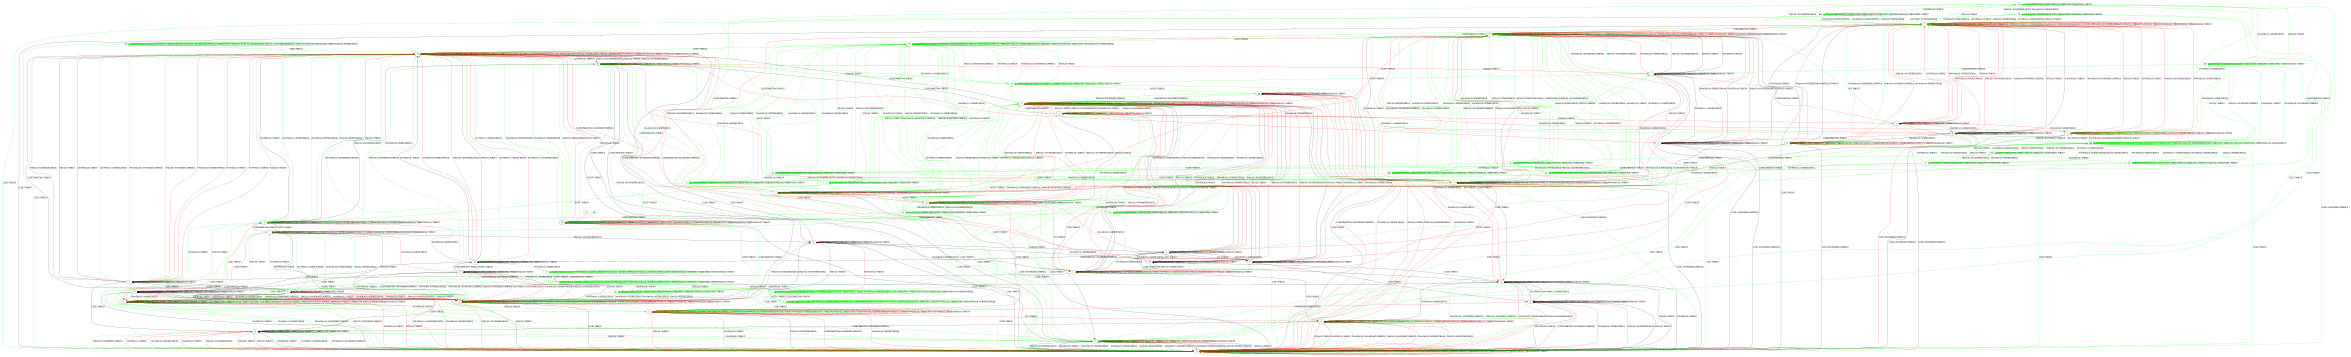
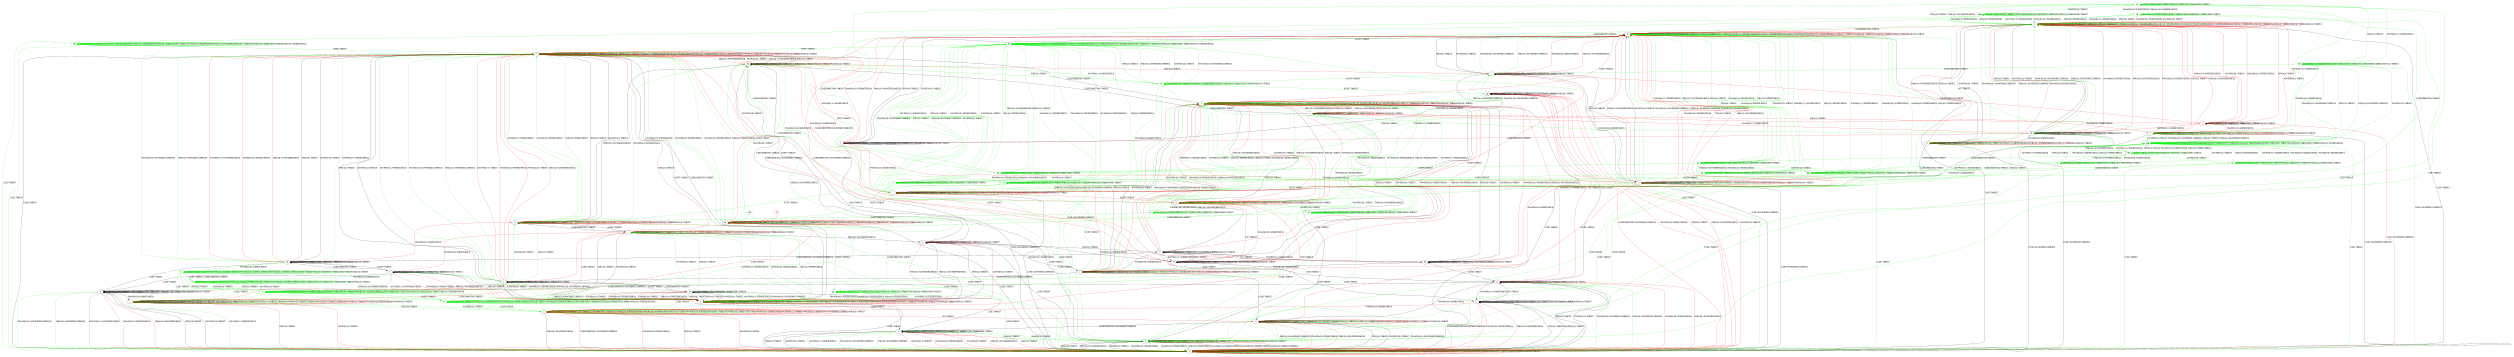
(1484, 215) -> (1579, 257)
